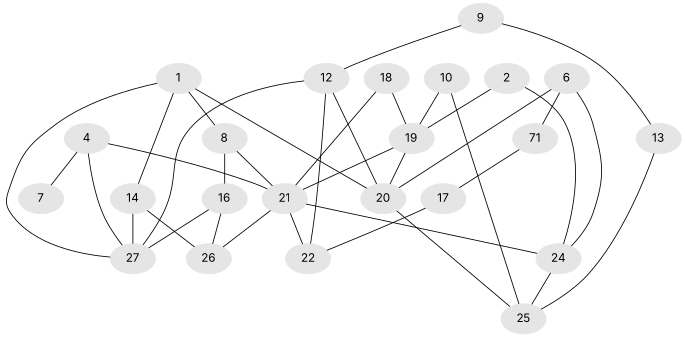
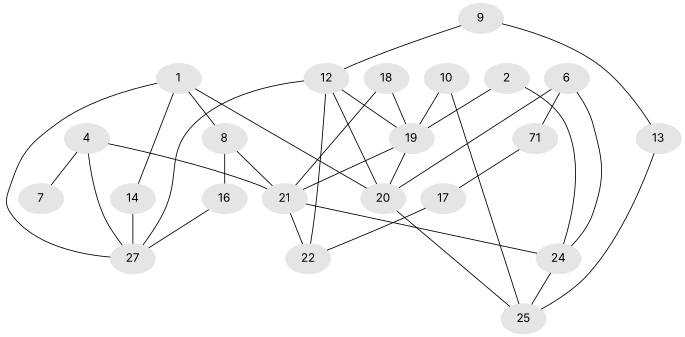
none -> (369, 109)
(209, 259) -> none
